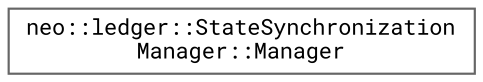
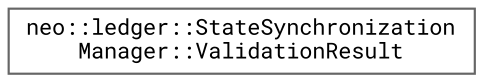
(242, 41) -> (242, 41)
